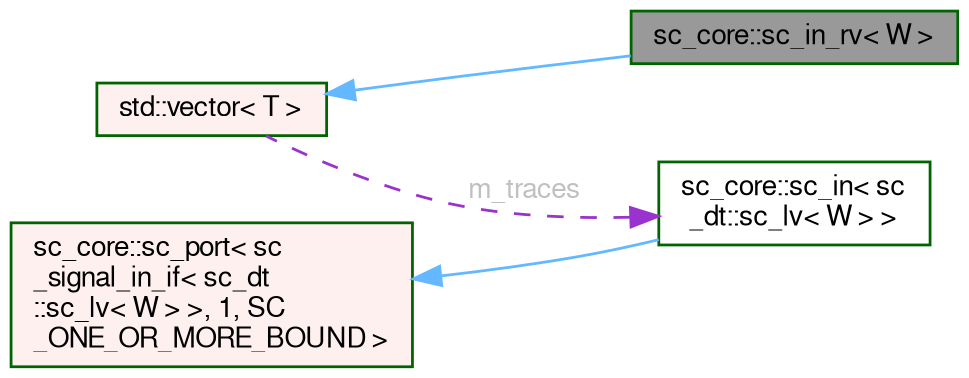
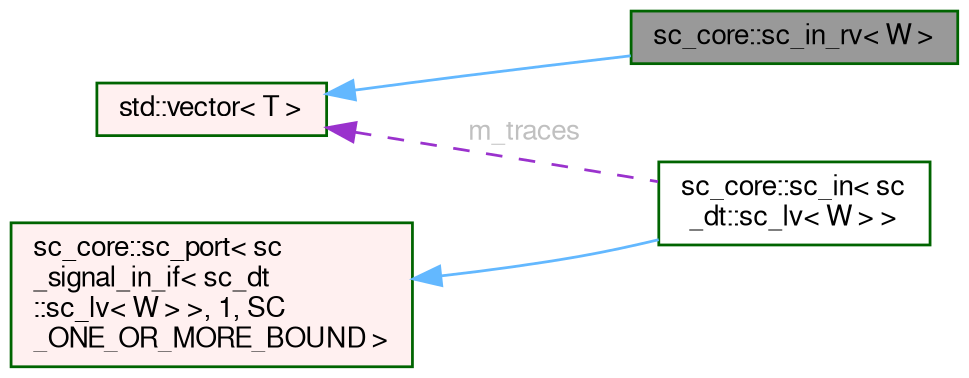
(442, 202) -> (506, 157)
